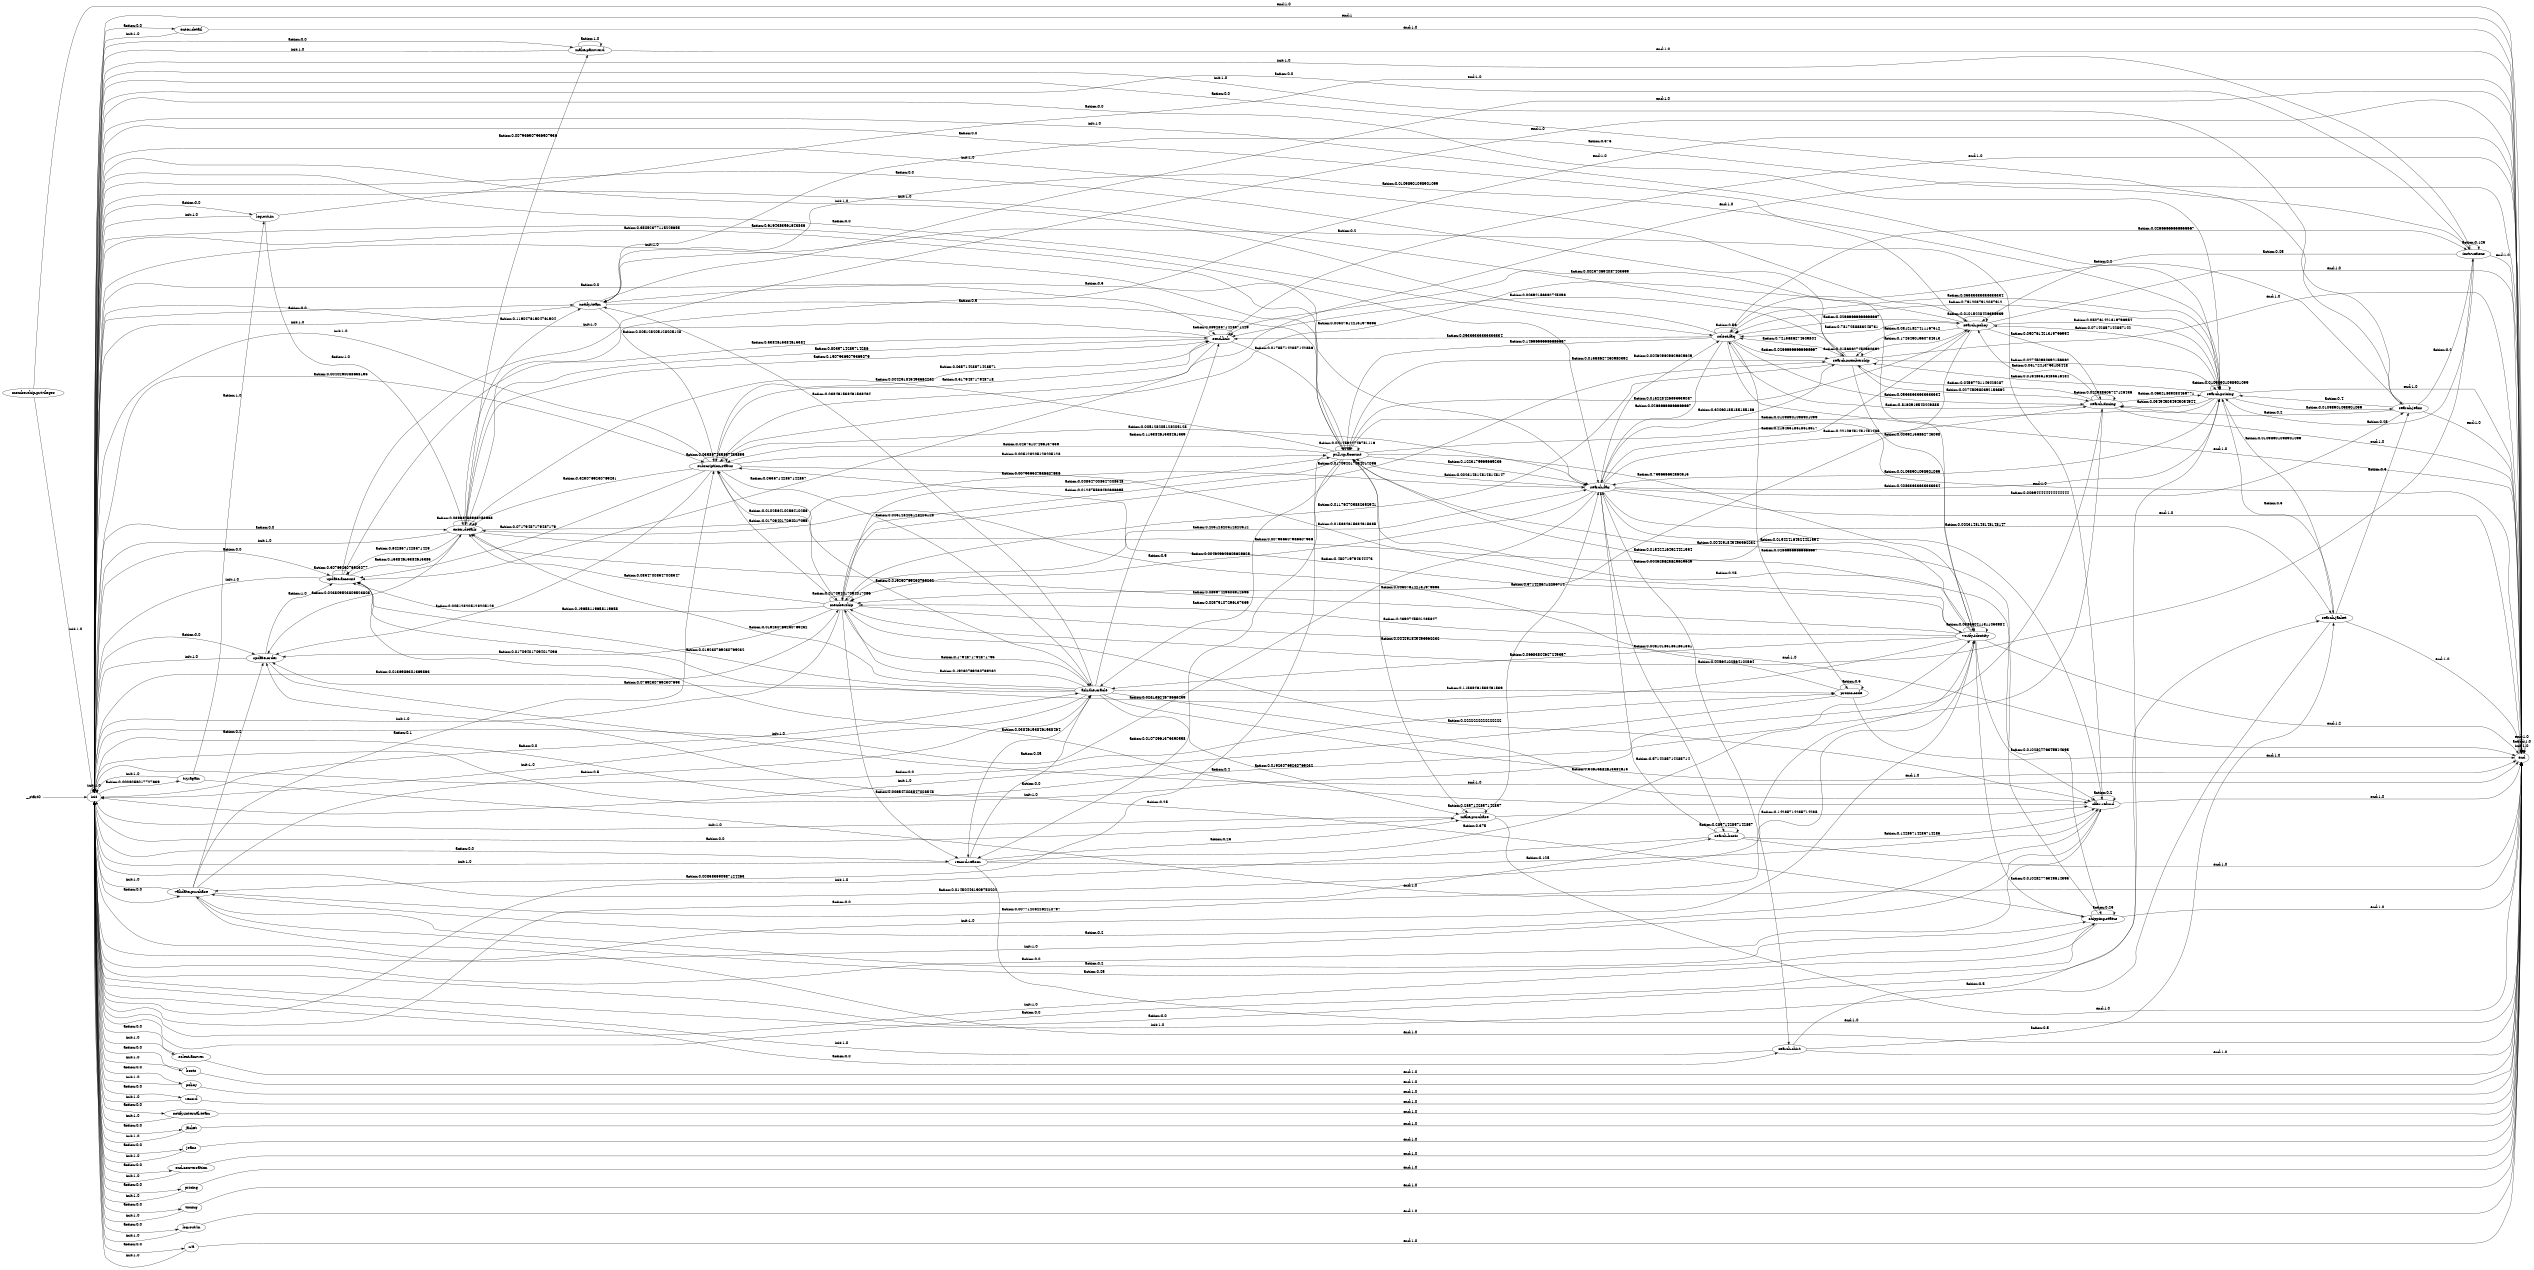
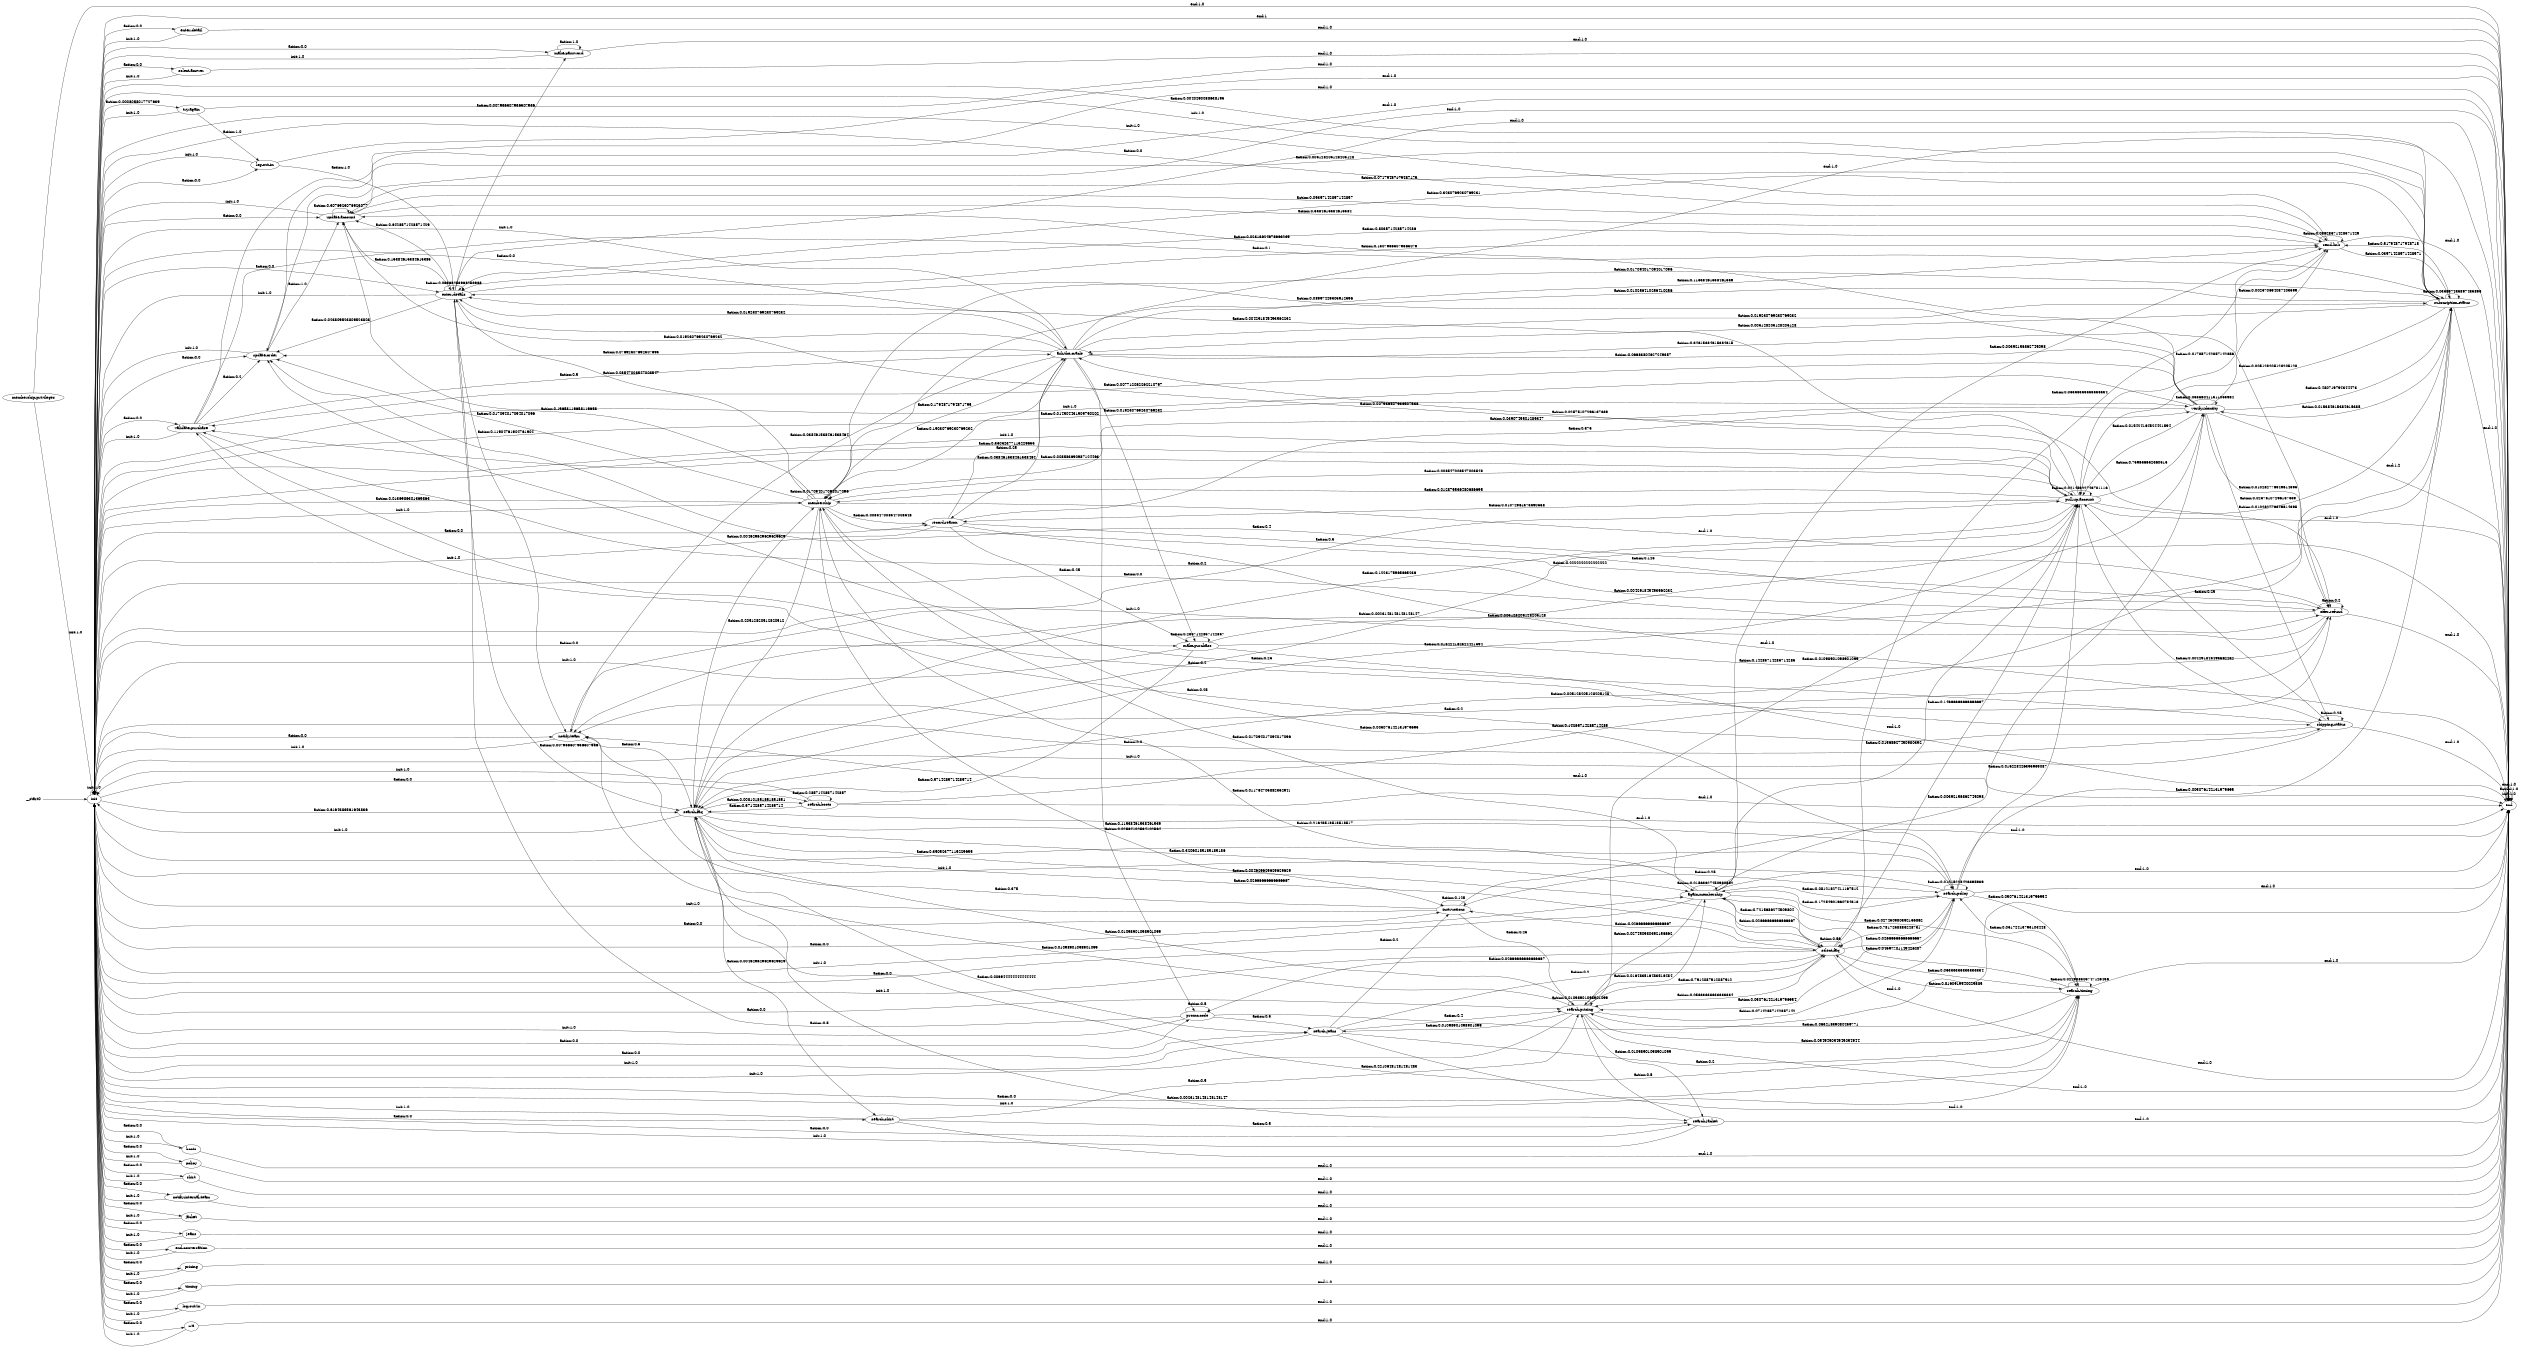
(968, 134) -> (945, 852)
(1851, 361) -> (1705, 895)
(673, 370) -> (1603, 618)
(1937, 488) -> none
(2371, 520) -> (1261, 1021)
(1381, 643) -> (1629, 600)
(1768, 665) -> (1050, 807)
(1149, 761) -> (1283, 531)
(1181, 907) -> (1263, 382)
(191, 1099) -> (191, 1178)
